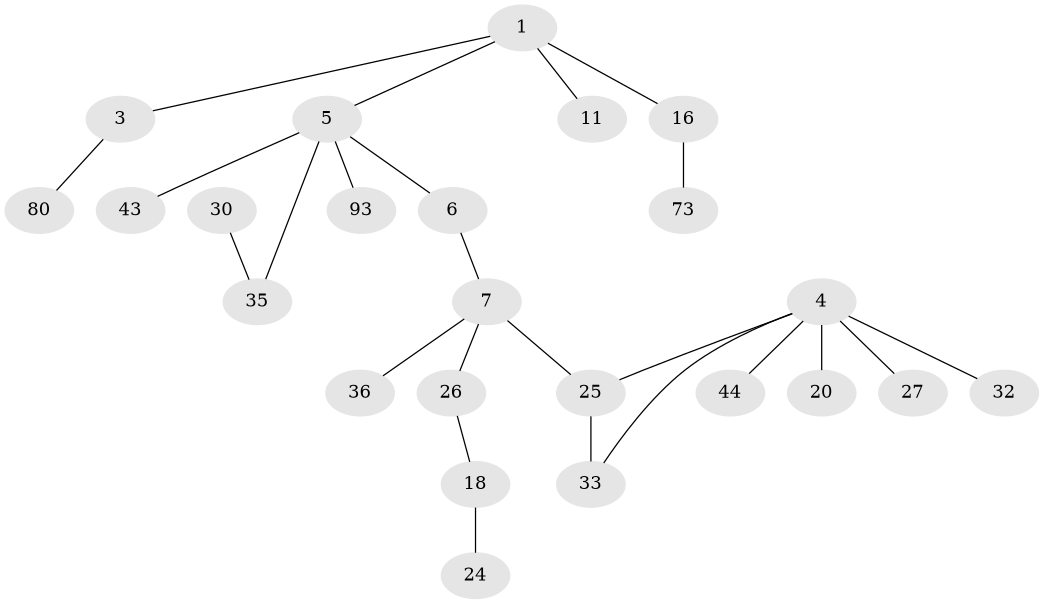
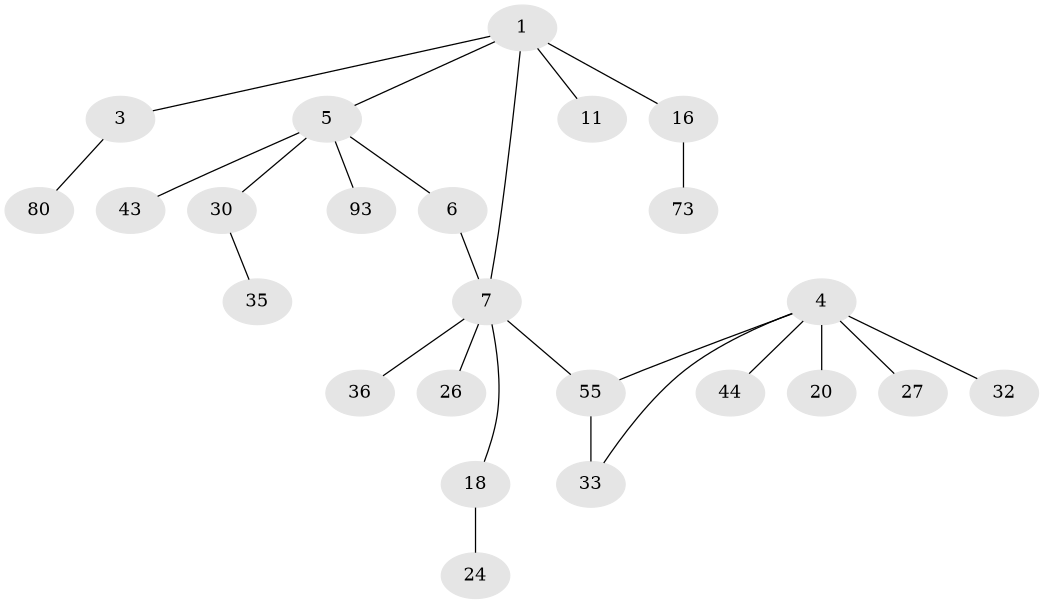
none -> (507, 165)
(292, 210) -> (274, 165)
(591, 393) -> (591, 393)
(464, 439) -> (499, 394)
